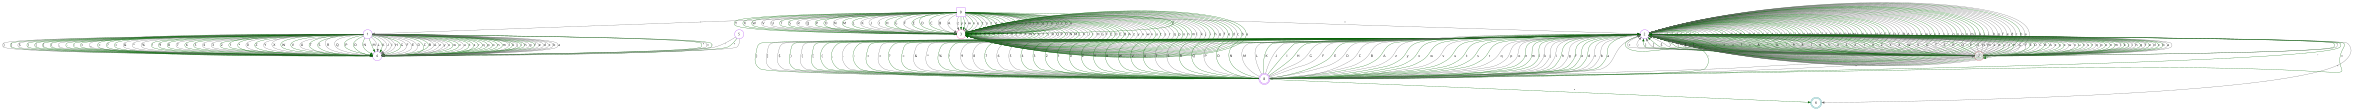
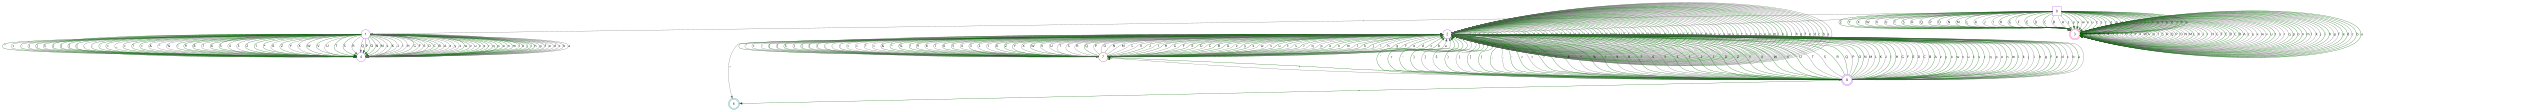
(739, 34) -> none
(961, 34) -> (2075, 34)
(1621, 72) -> (1366, 70)
